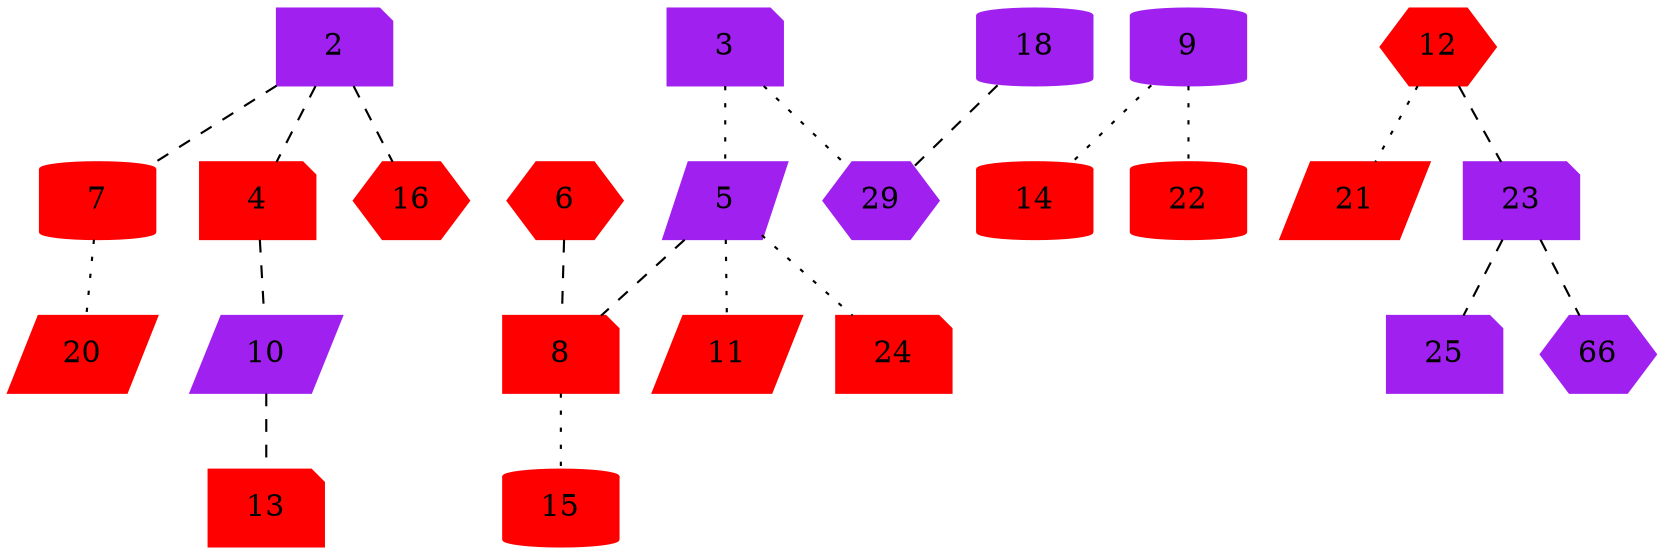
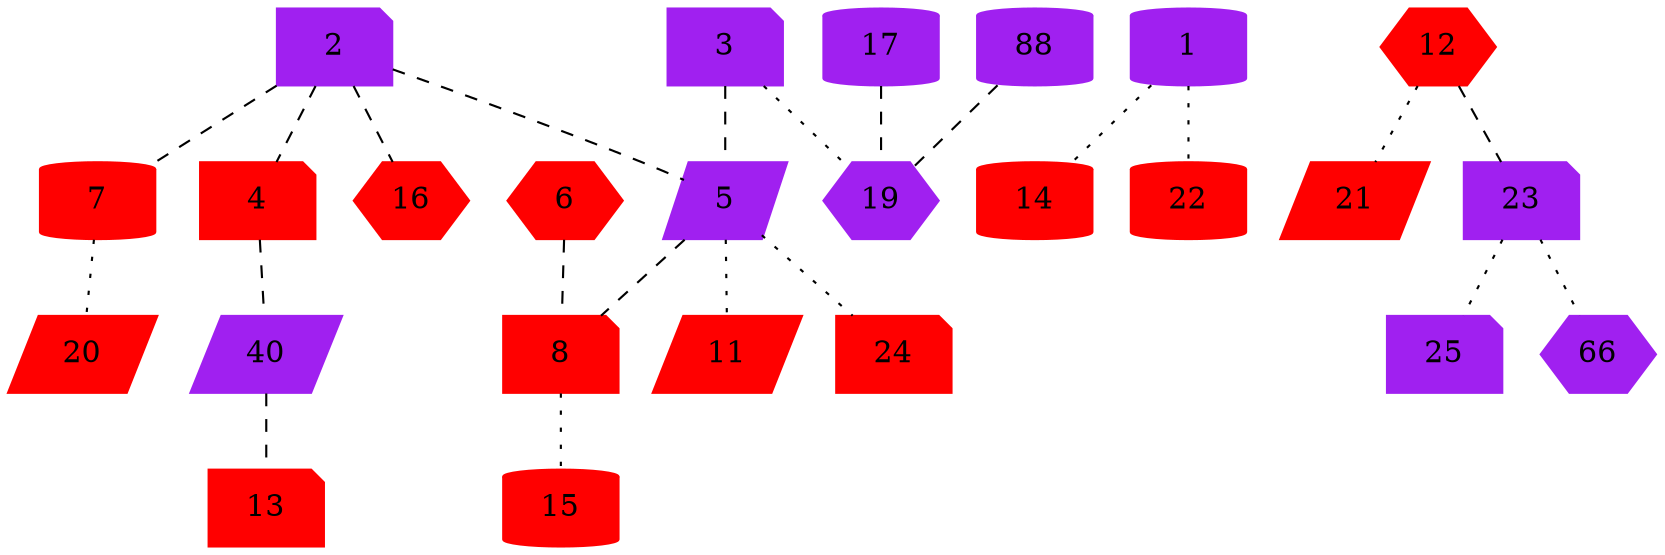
none -> (881, 47)
(1035, 47) -> (1035, 47)
(1188, 47) -> (1188, 47)
none -> (539, 123)
(725, 124) -> (725, 124)
(881, 201) -> (881, 201)
(1483, 278) -> (1483, 278)
(1560, 278) -> (1560, 278)
(266, 354) -> (266, 354)
